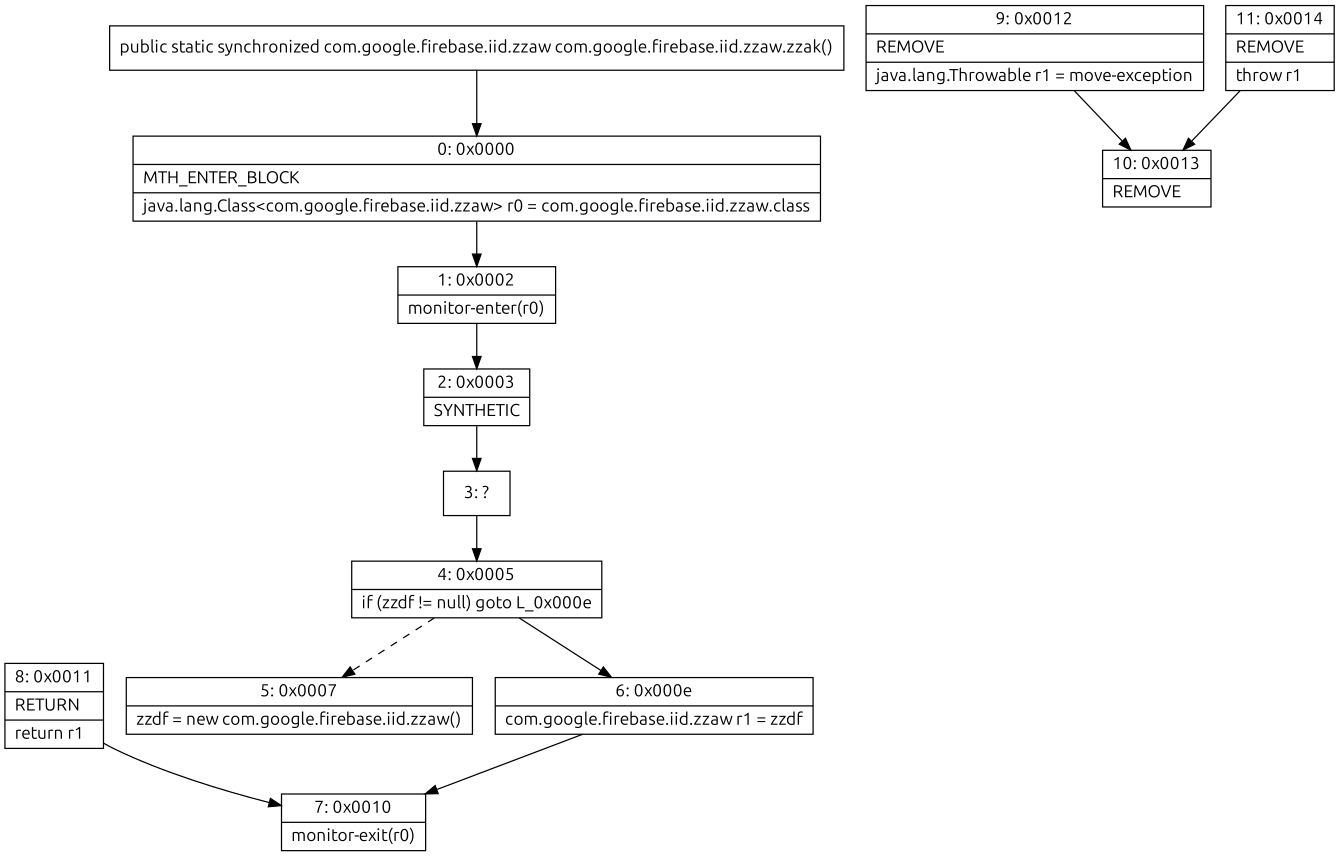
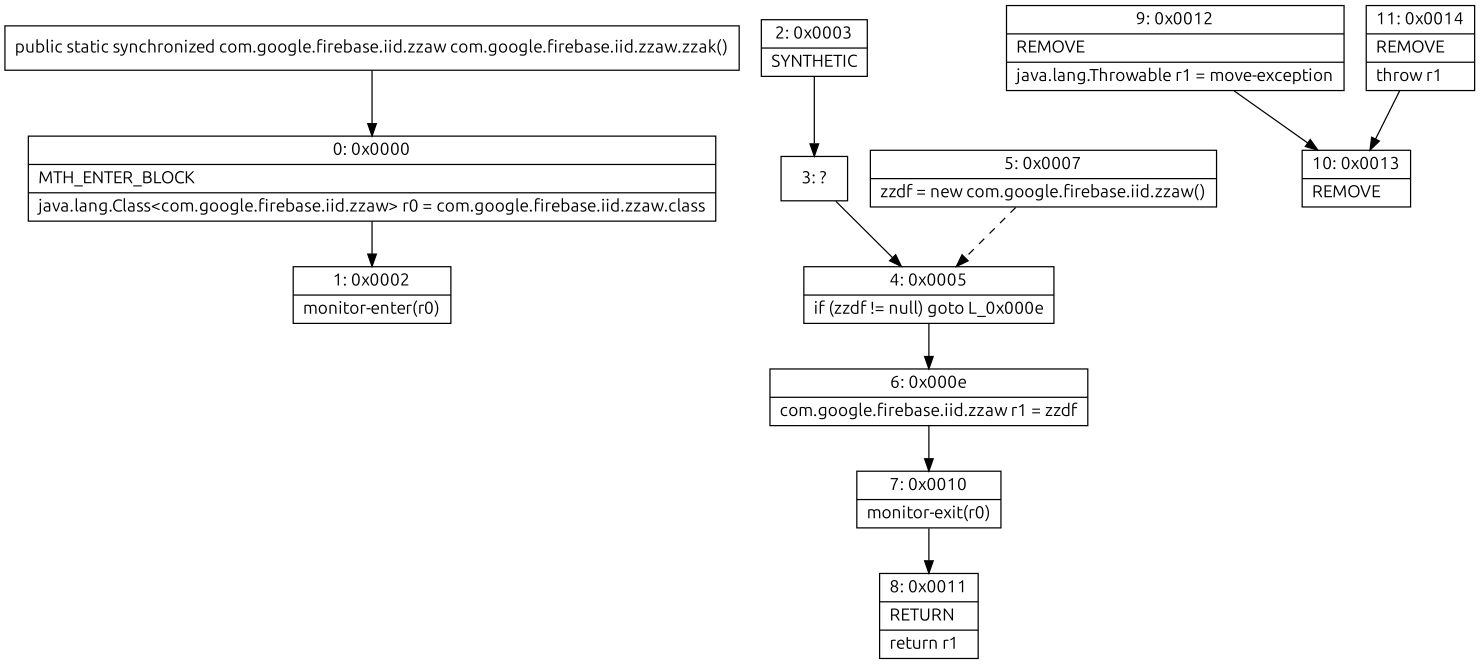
(477, 340) -> none
(393, 644) -> (990, 233)
(185, 777) -> (929, 545)
